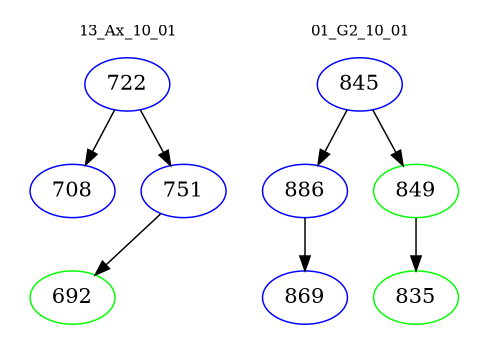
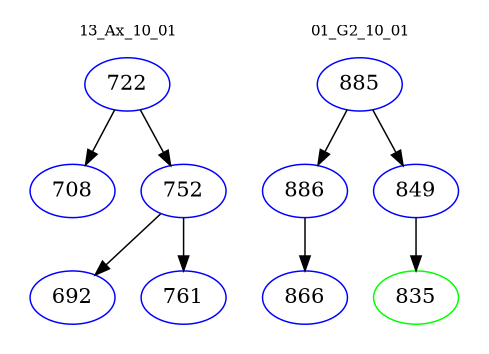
(360, 84) -> (360, 84)
(184, 191) -> (184, 191)
(416, 191) -> (416, 191)
(73, 298) -> (73, 298)
none -> (184, 298)
(305, 298) -> (305, 298)
